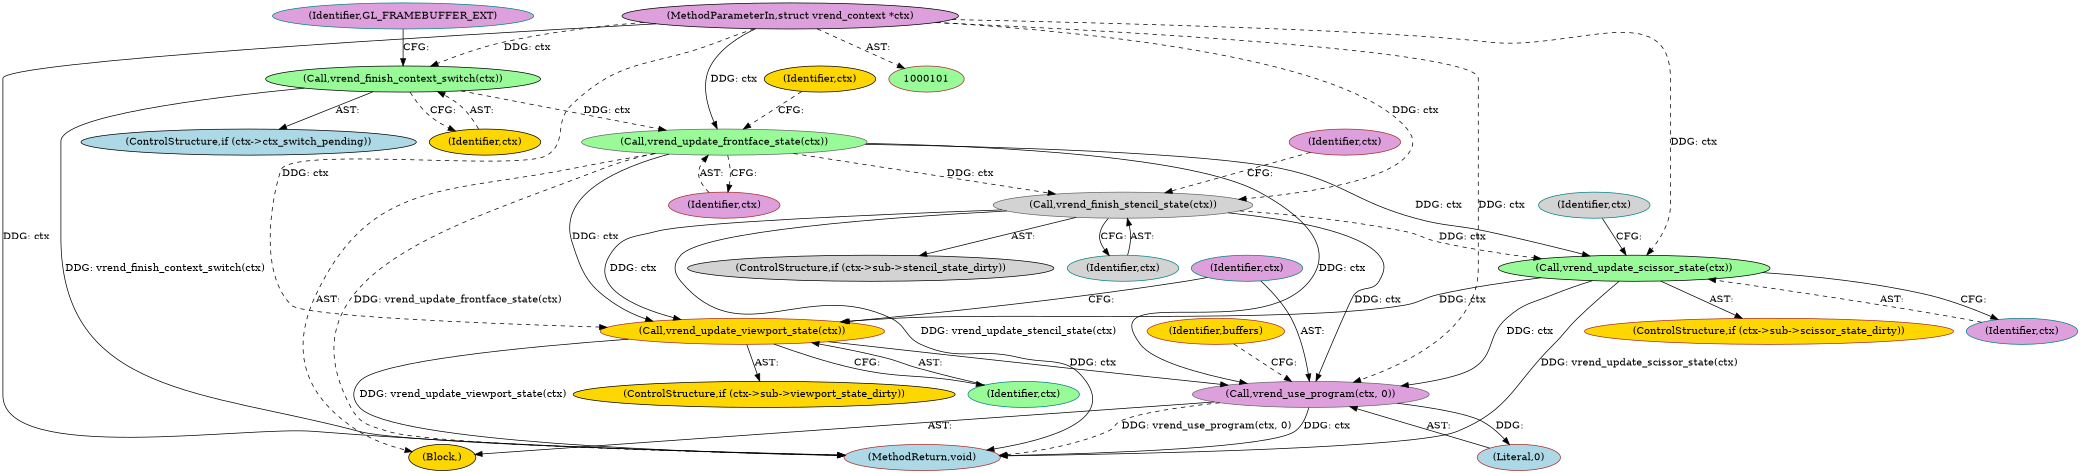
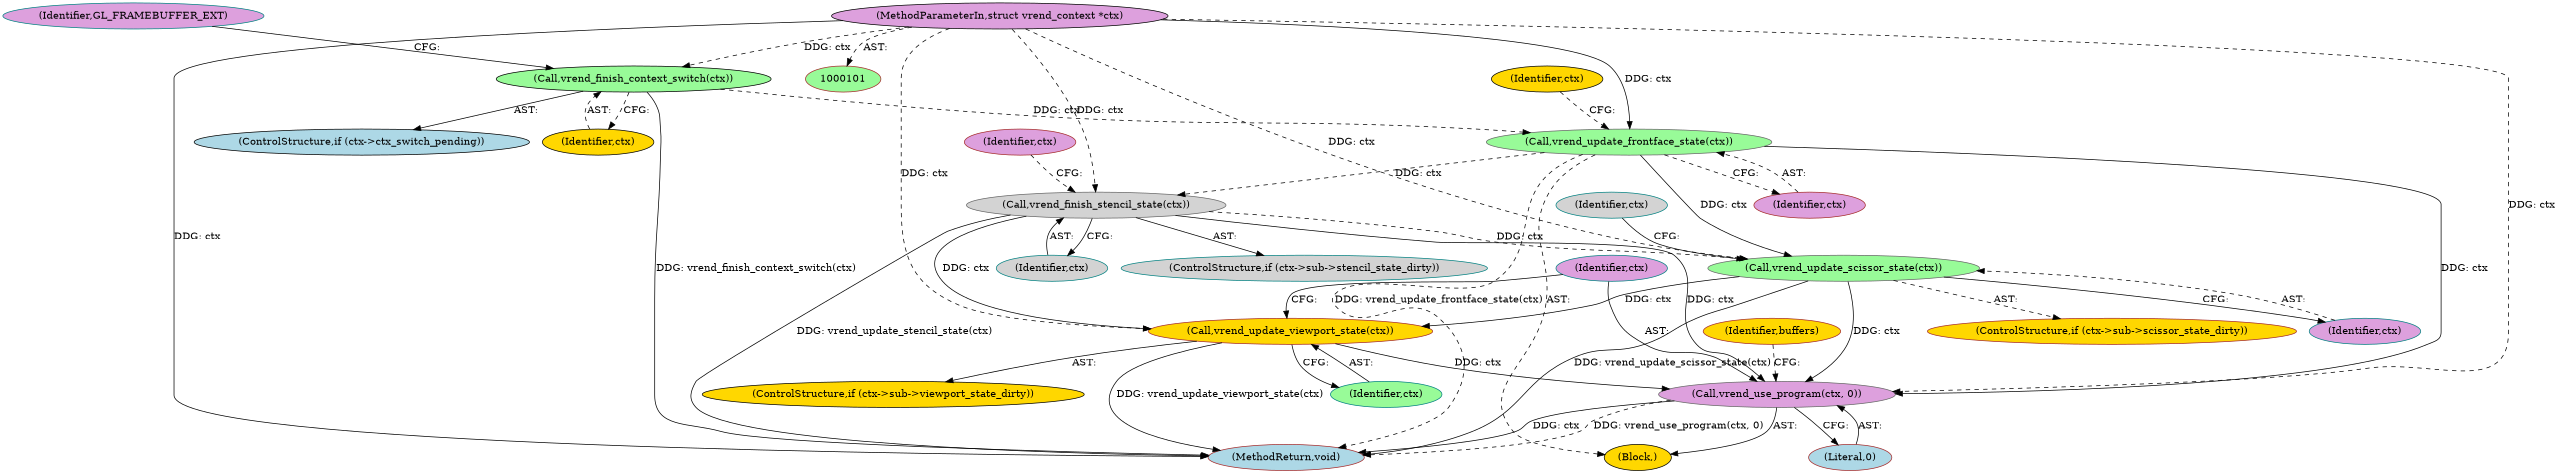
(570, 225) -> none
(871, 268) -> (1304, 268)
(1634, 268) -> (1844, 268)
(1698, 298) -> (1973, 299)
(1511, 426) -> (1838, 426)
